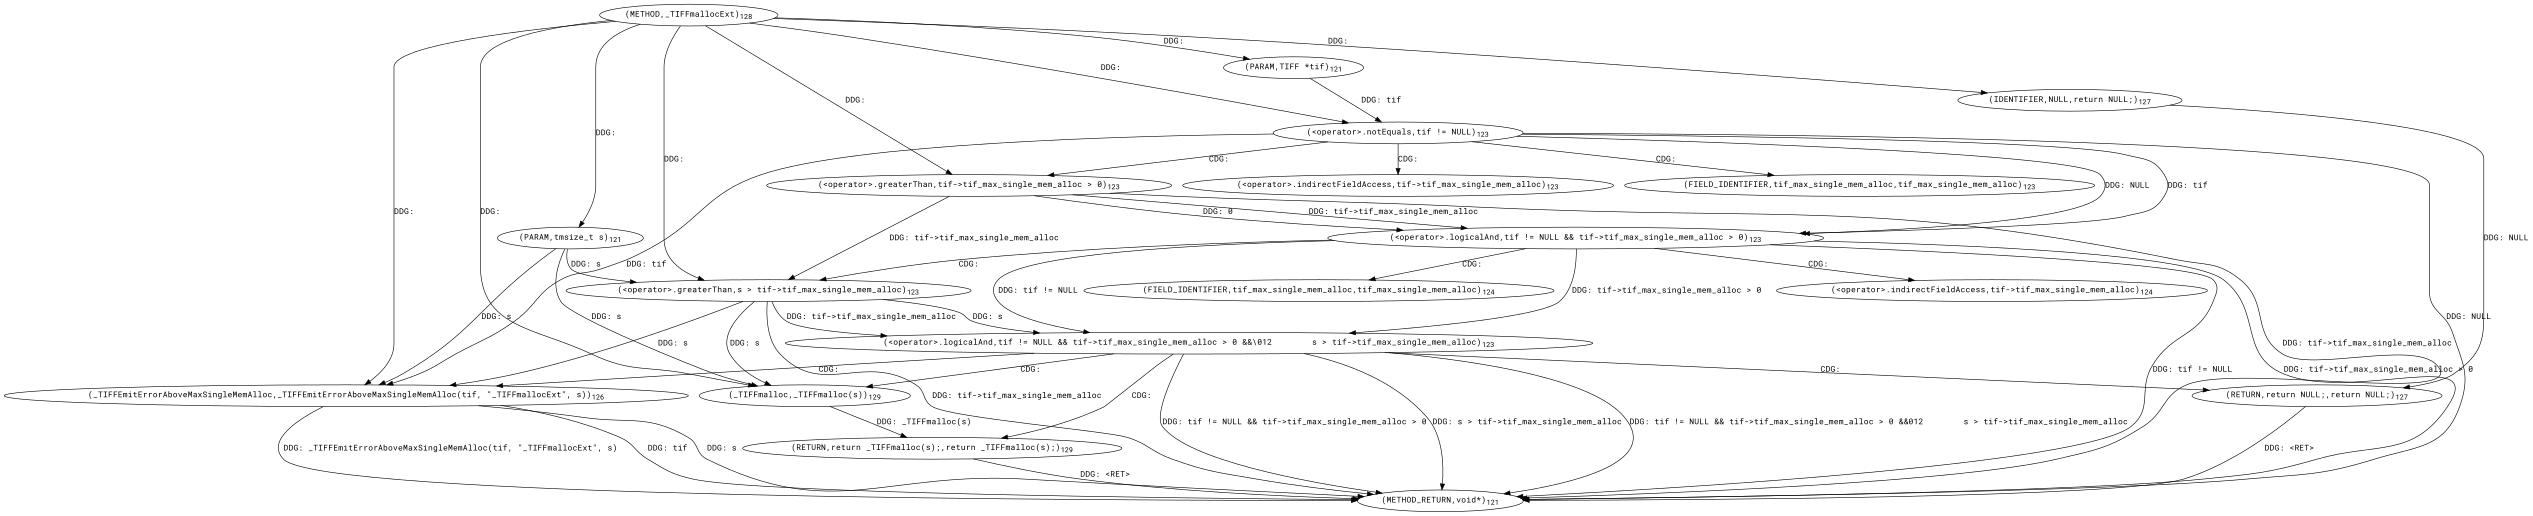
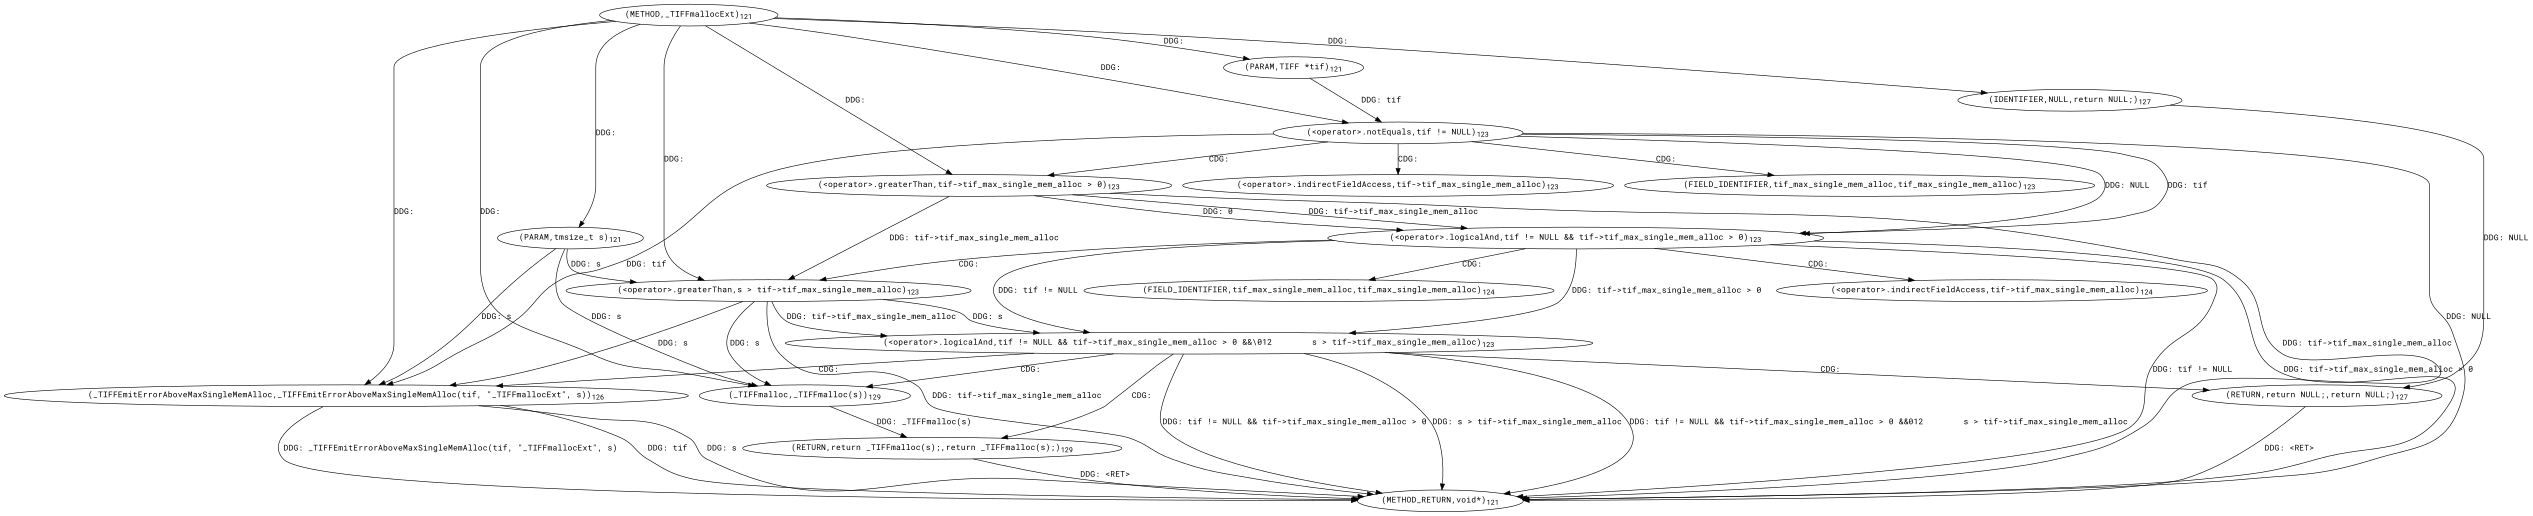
(746, 14) -> (746, 14)
